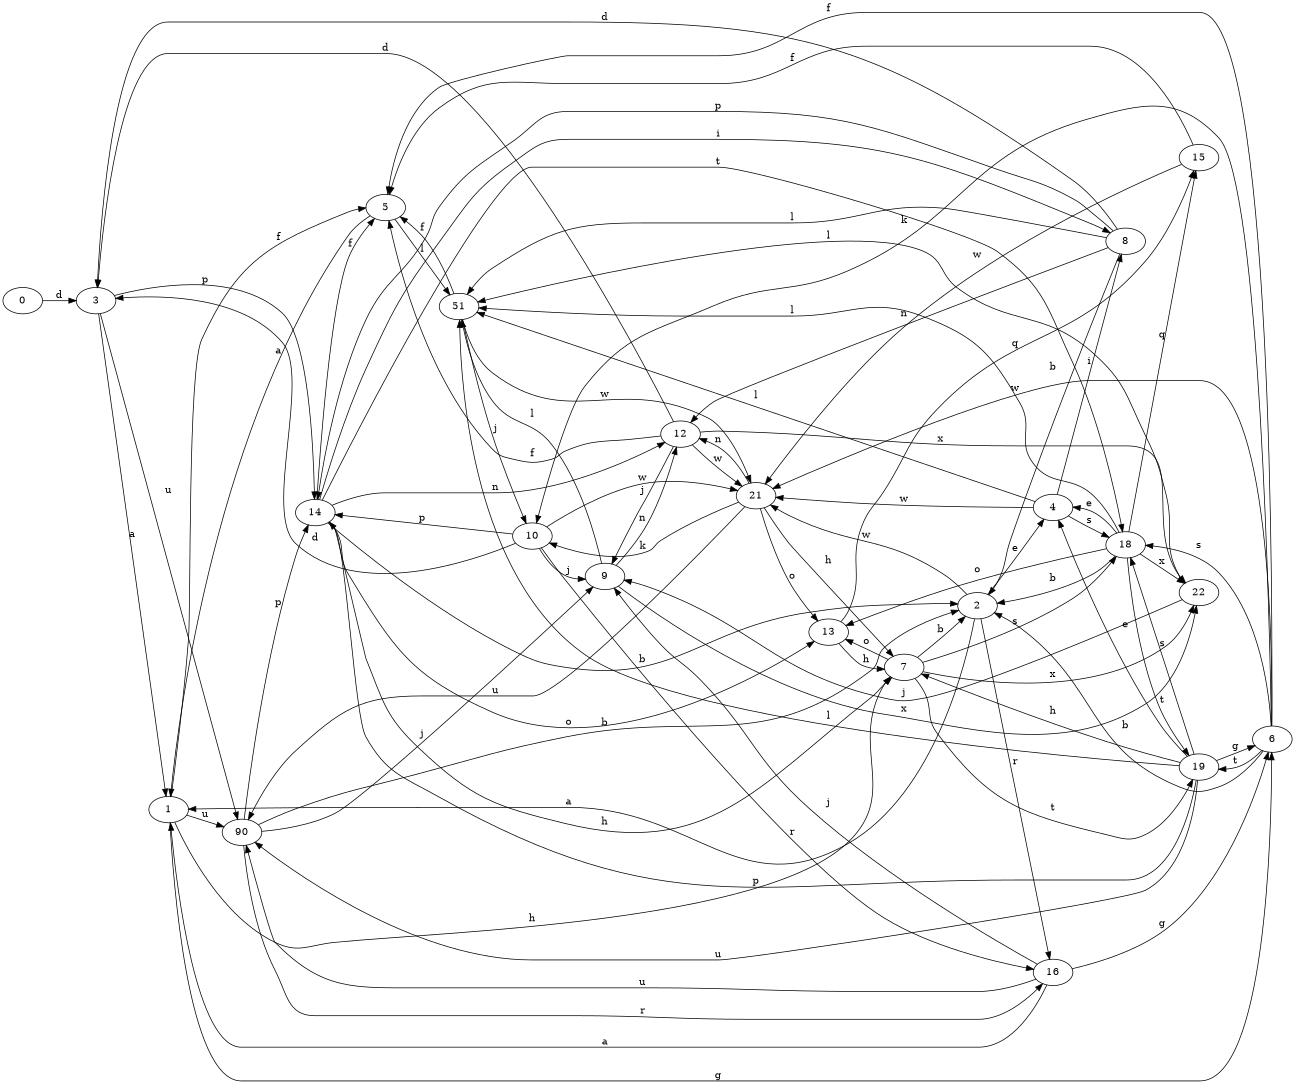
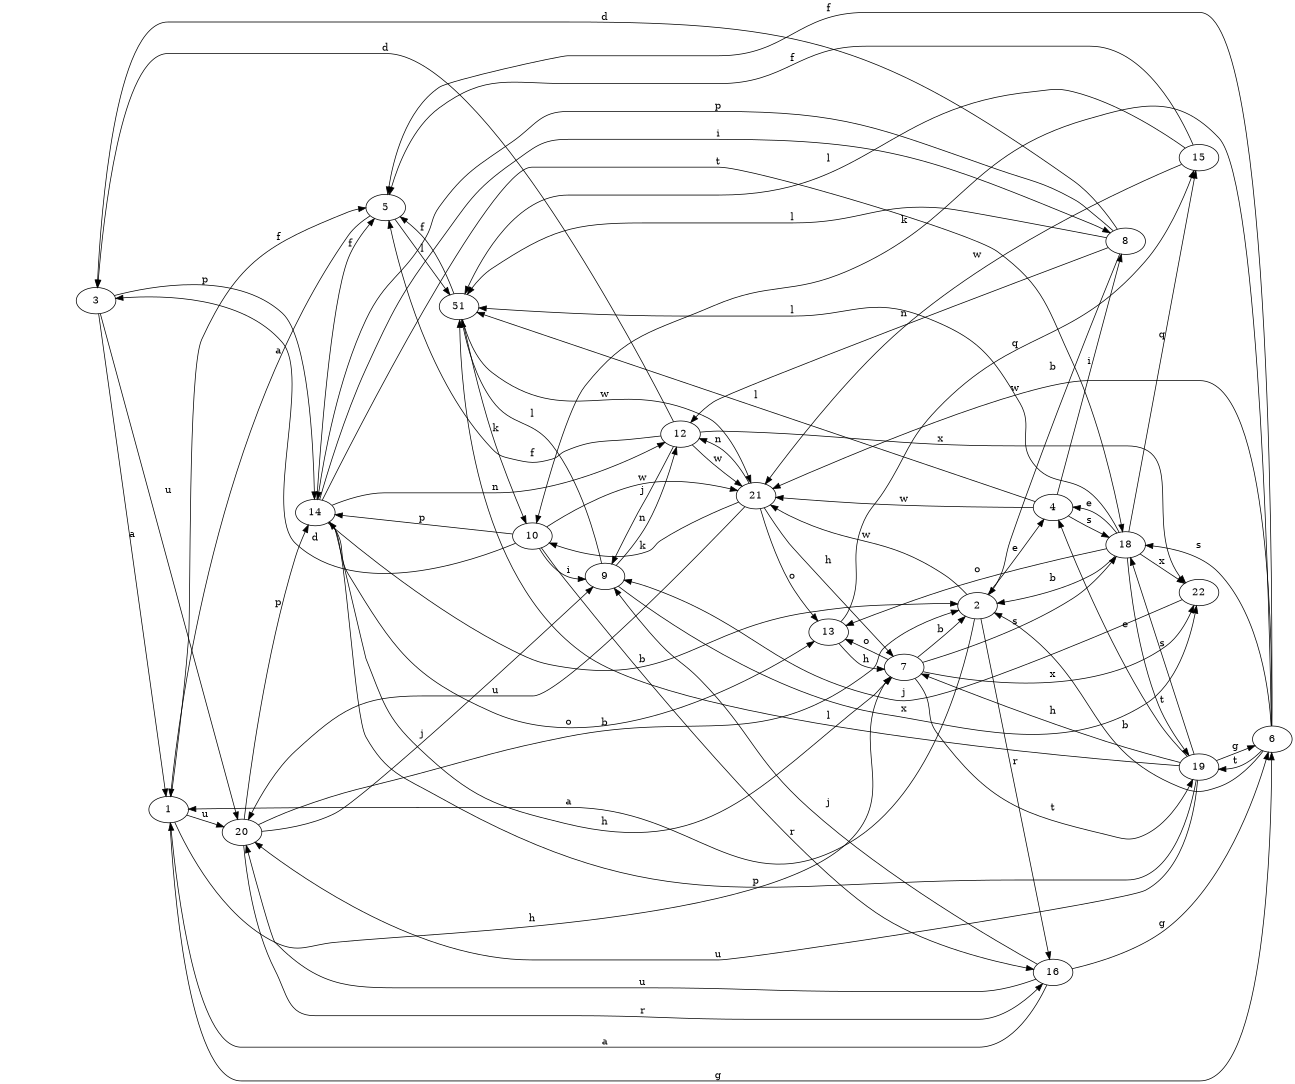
(929, 254) -> (820, 176)
(23, 301) -> none
(496, 429) -> (496, 429)
(569, 570) -> (569, 570)
(242, 832) -> (242, 832)
